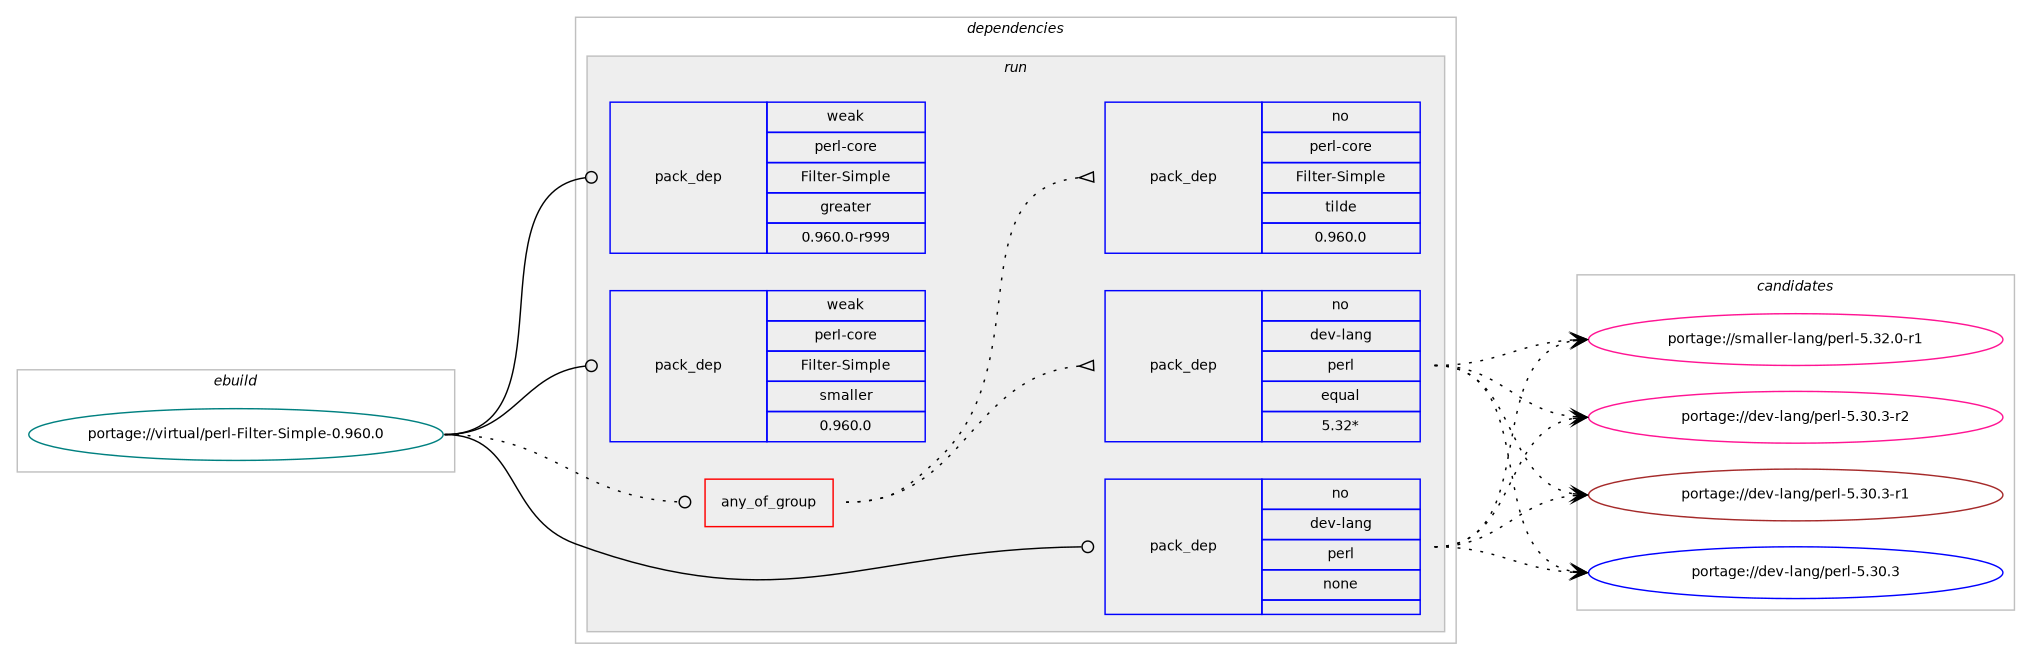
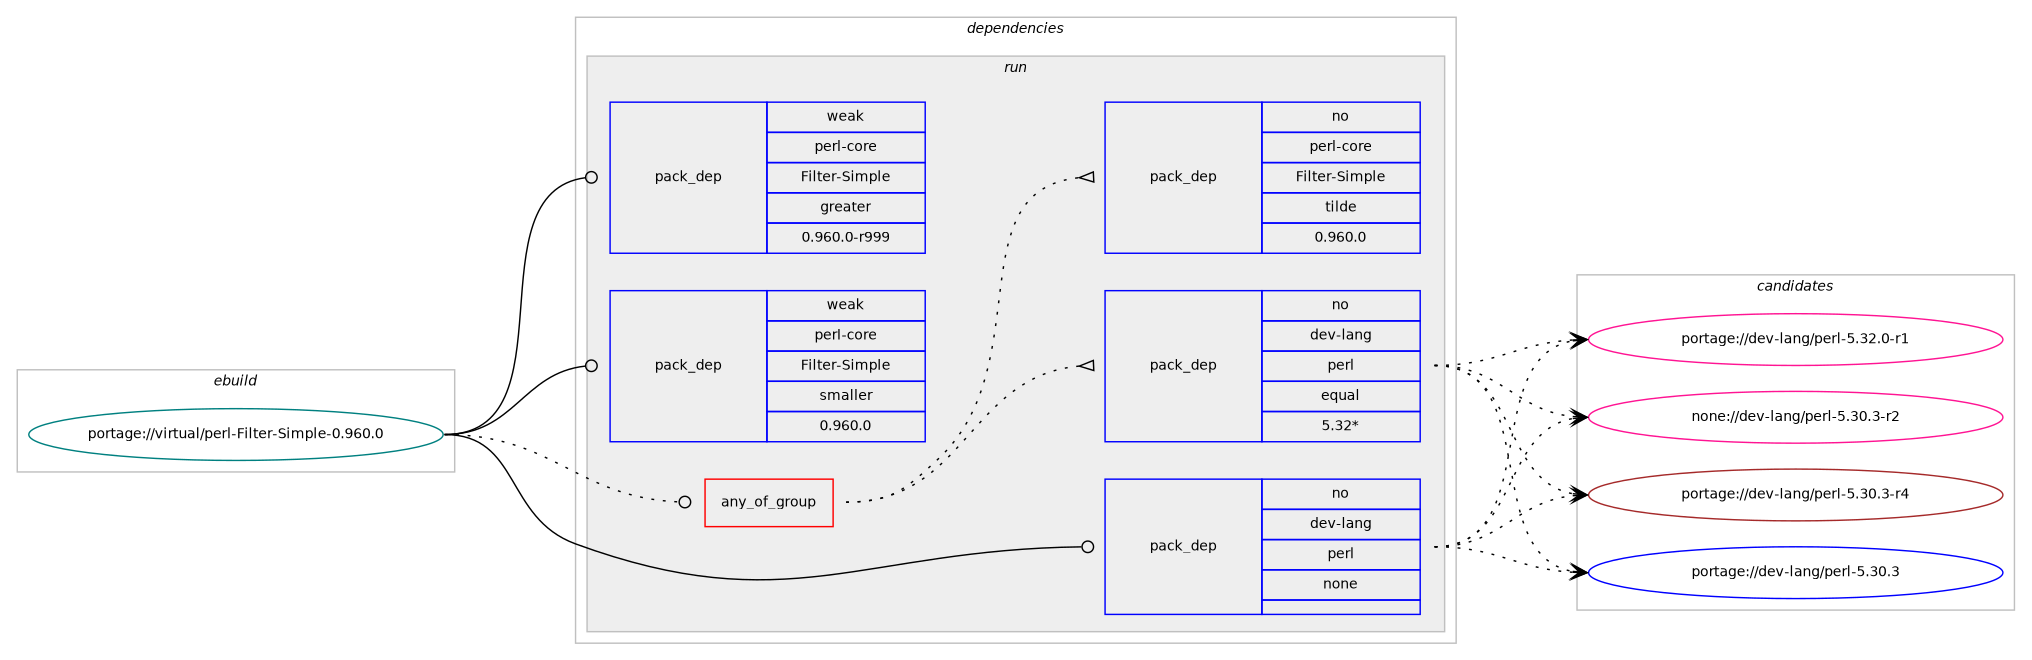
(1796, 340) -> (1796, 340)
(1796, 417) -> (1796, 417)
(1796, 495) -> (1796, 495)
